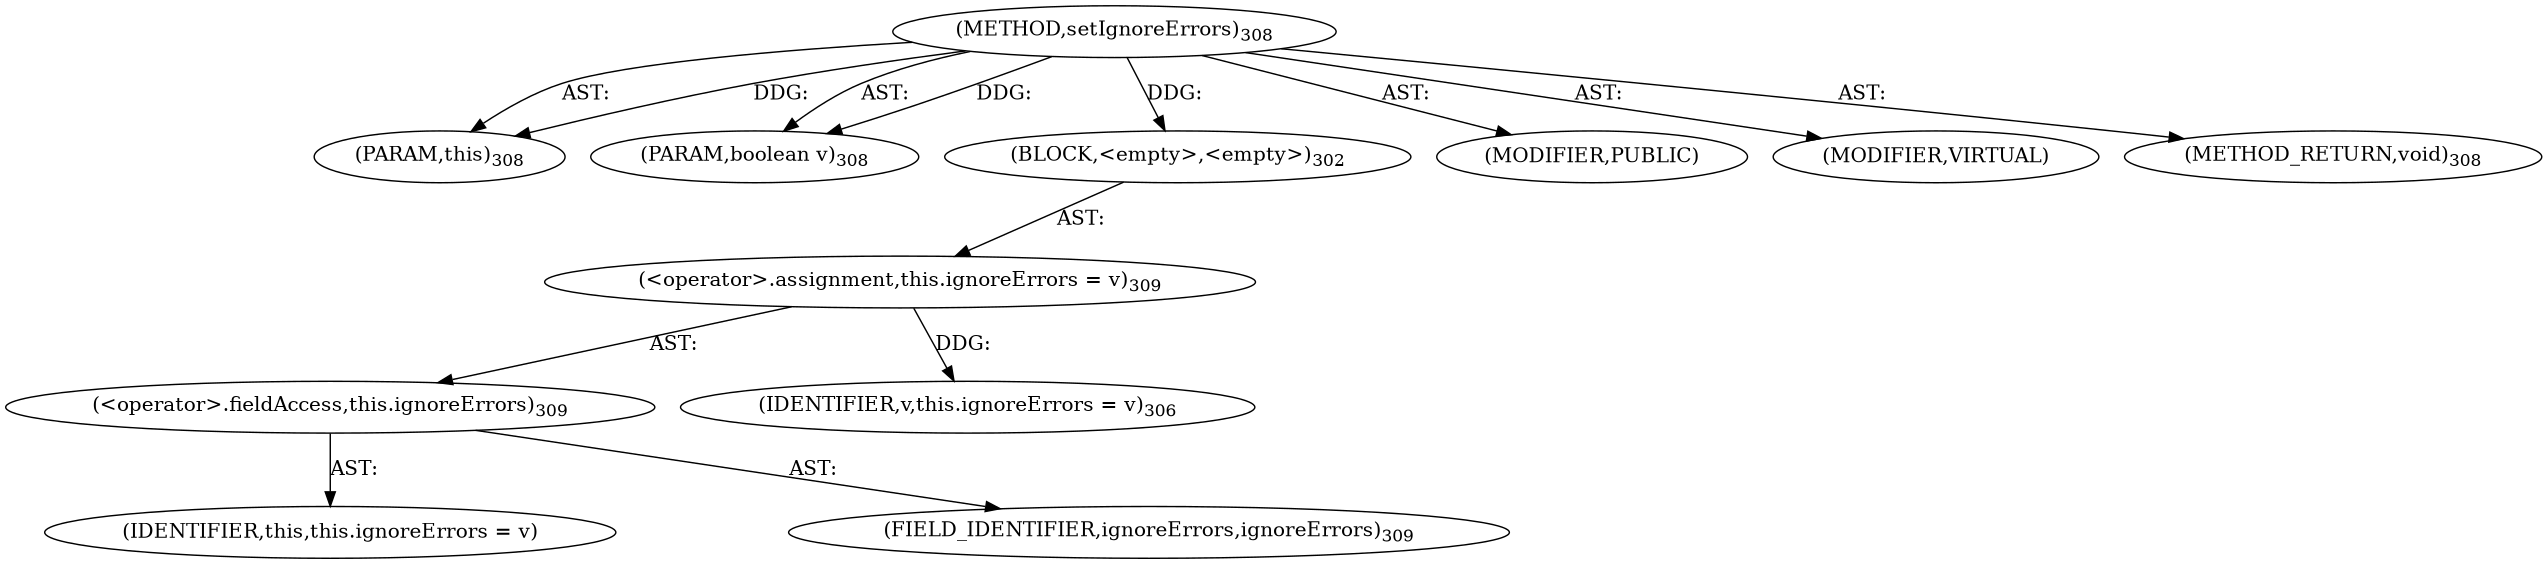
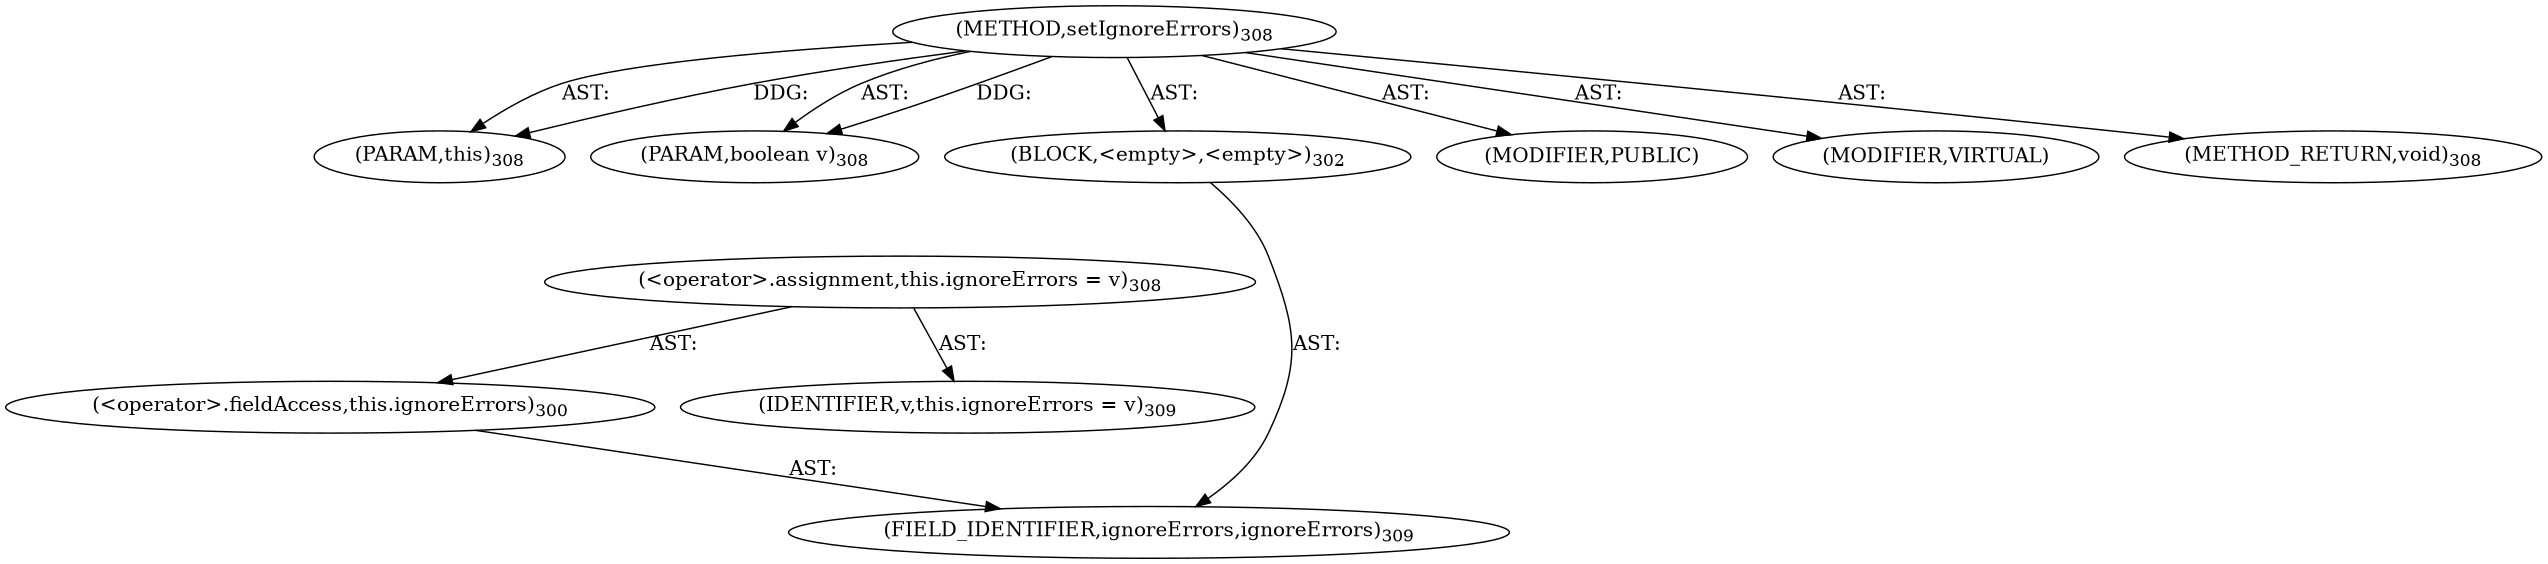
(1178, 94) -> (1178, 94)
(1046, 216) -> (1292, 343)
(1145, 280) -> (1145, 280)
(966, 345) -> (966, 345)
(552, 405) -> (552, 405)
(1161, 405) -> (1161, 405)
(330, 532) -> none
